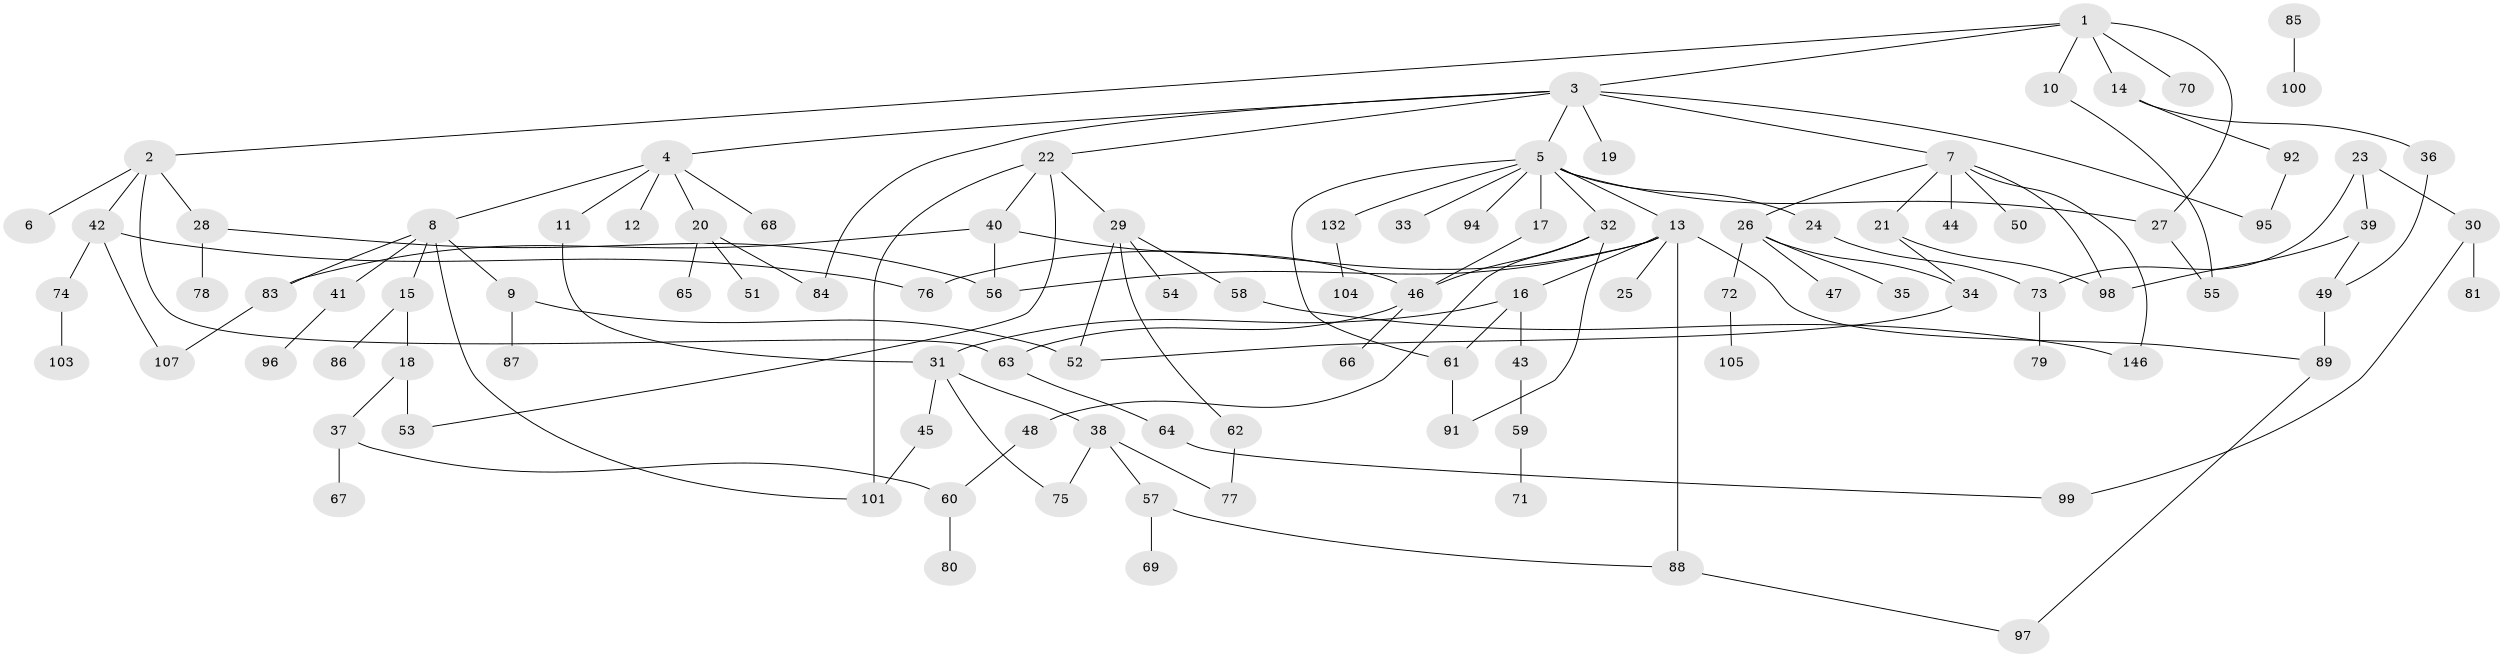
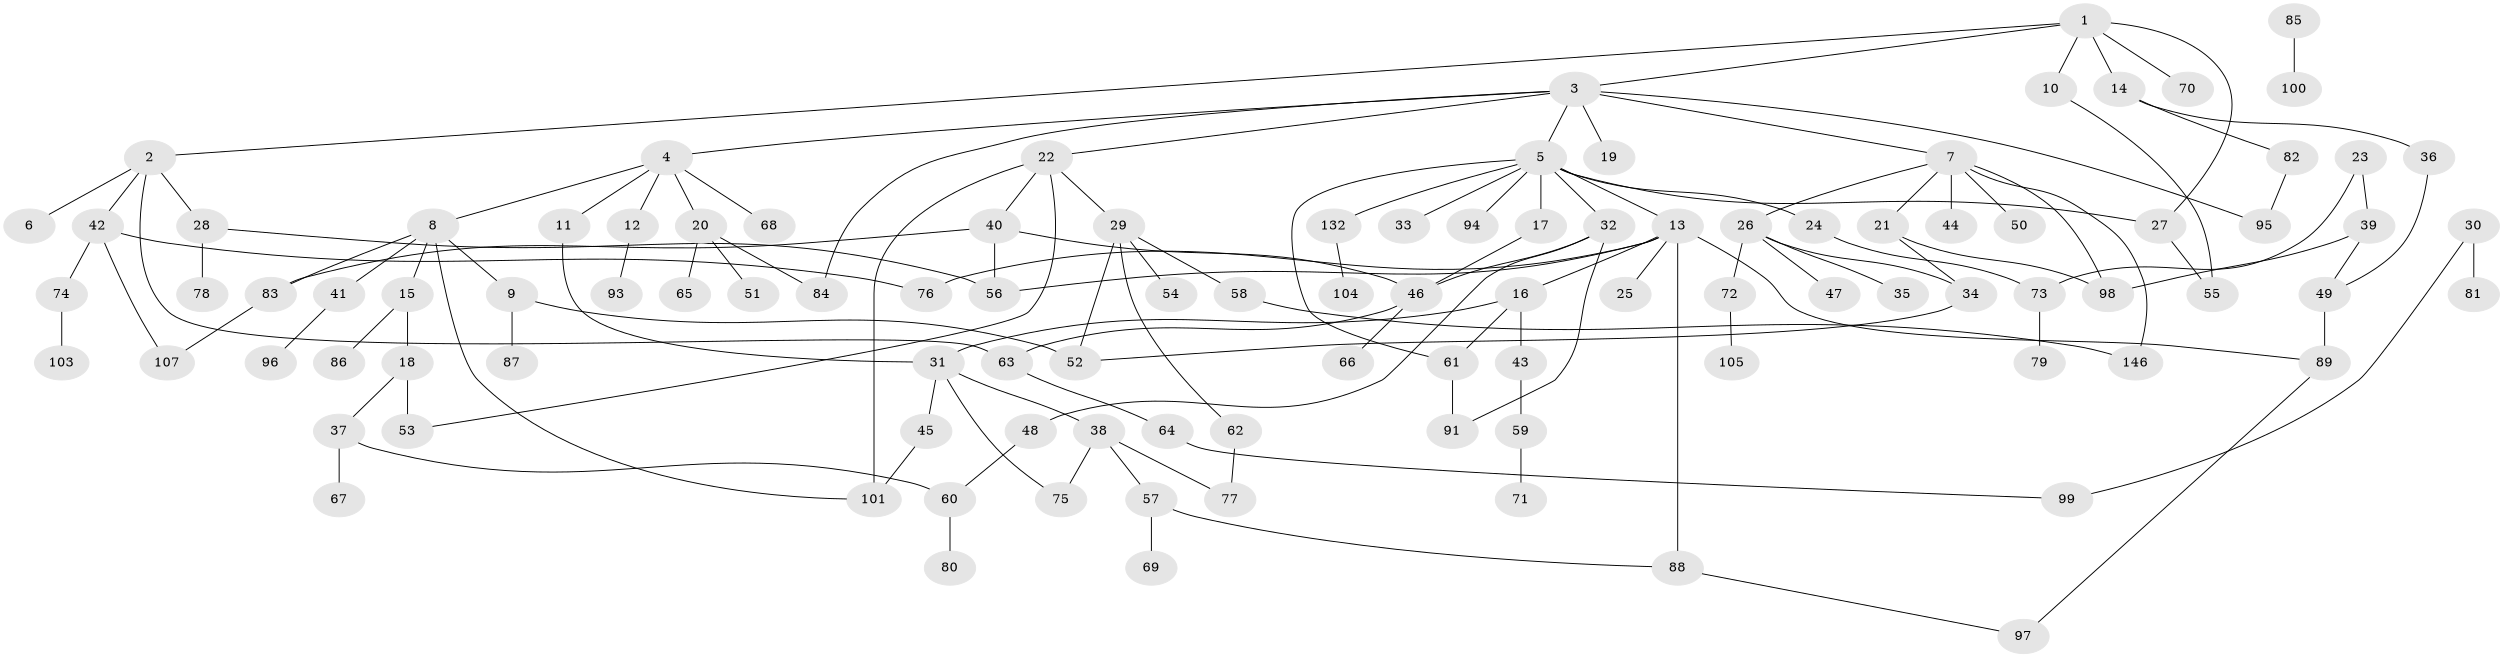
(2292, 158) -> (2292, 158)
(2417, 192) -> none
none -> (617, 294)
